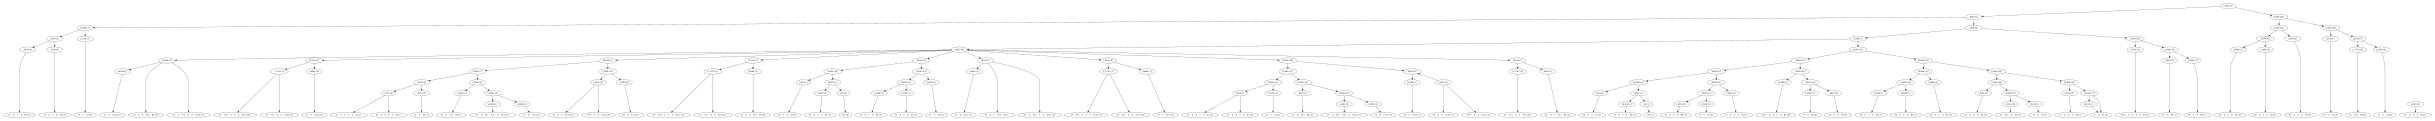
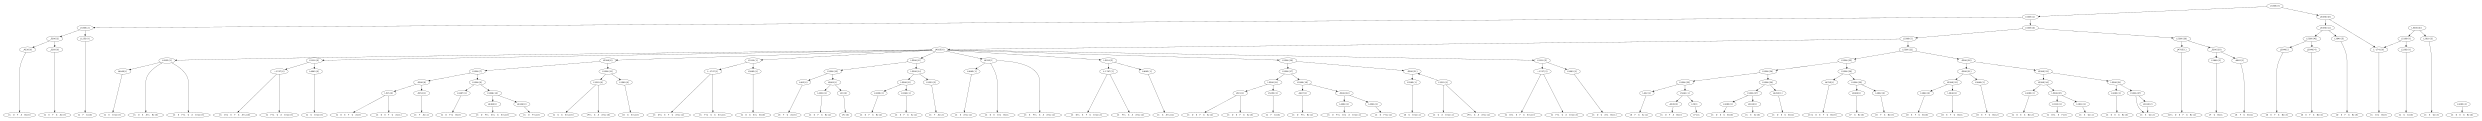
(2304, 22) -> (2352, 33)
none -> (1520, 115)
